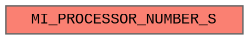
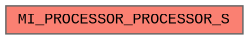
(124, 20) -> (124, 20)
